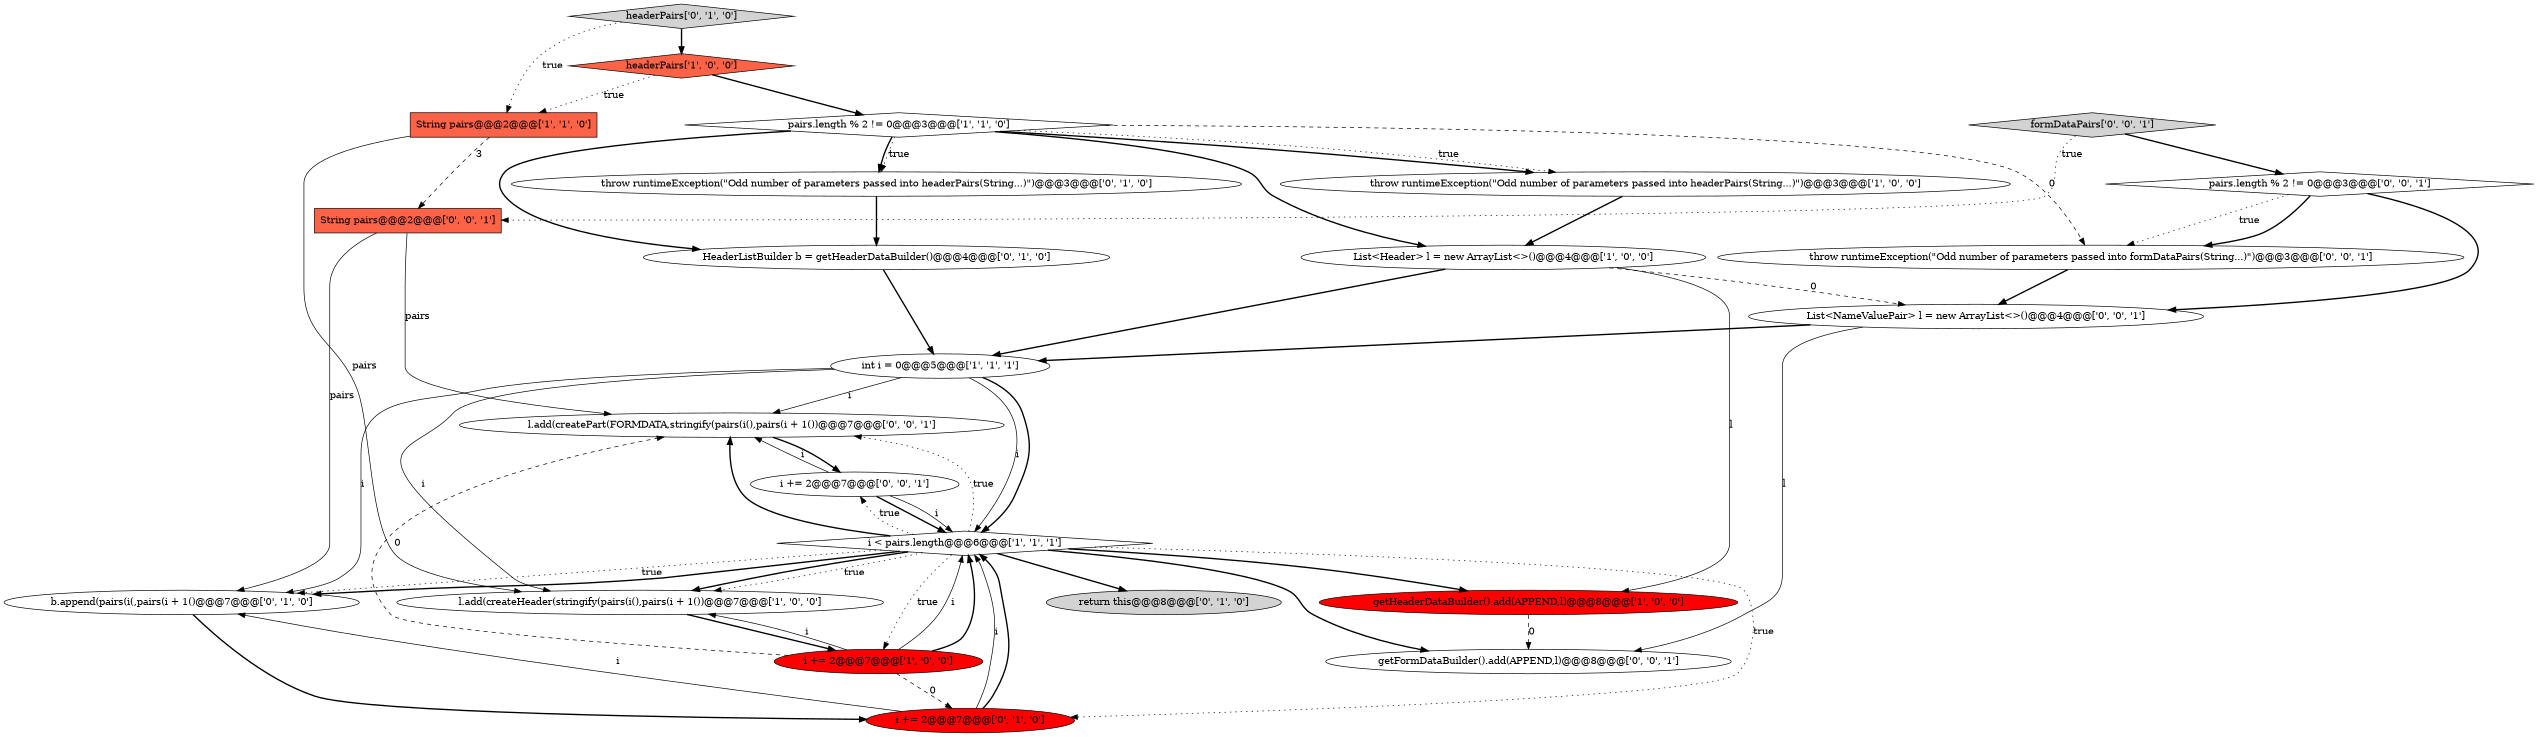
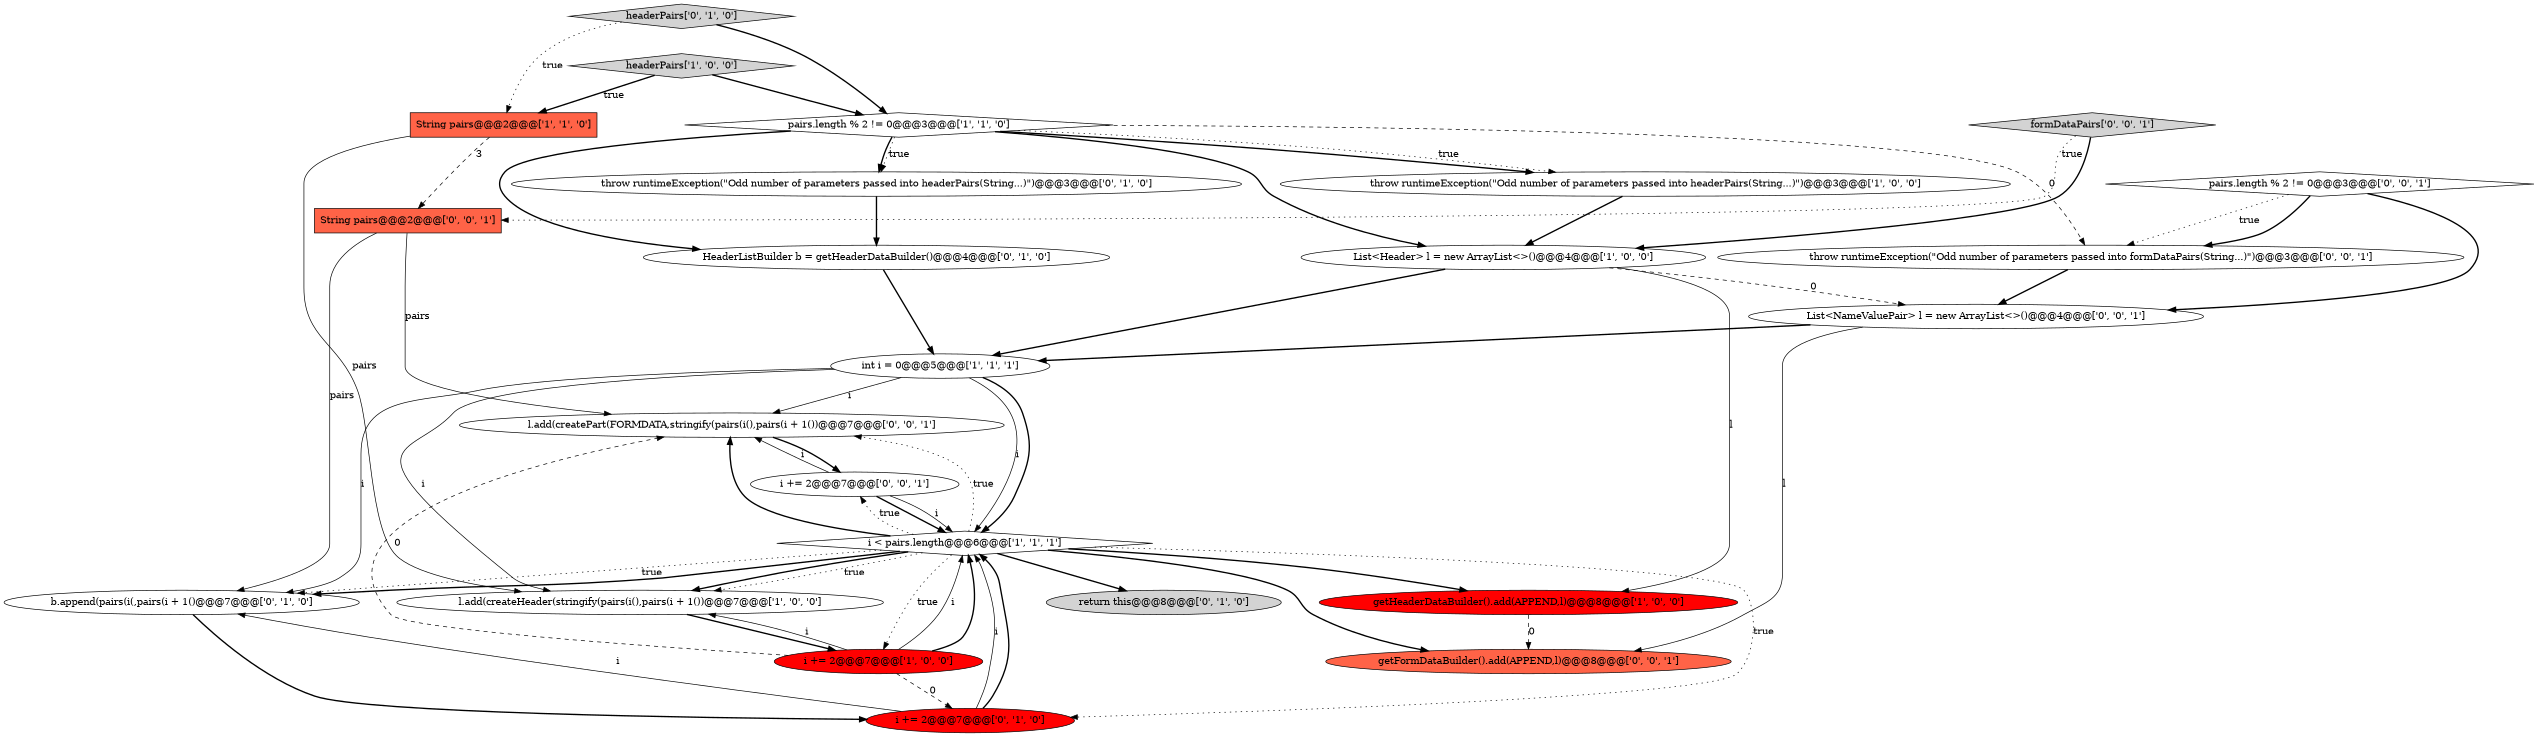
(682, 38) -> (804, 56)
(682, 66) -> (682, 66)
(600, 93) -> (600, 93)
(2200, 153) -> (1887, 227)
(1528, 662) -> (1528, 662)
